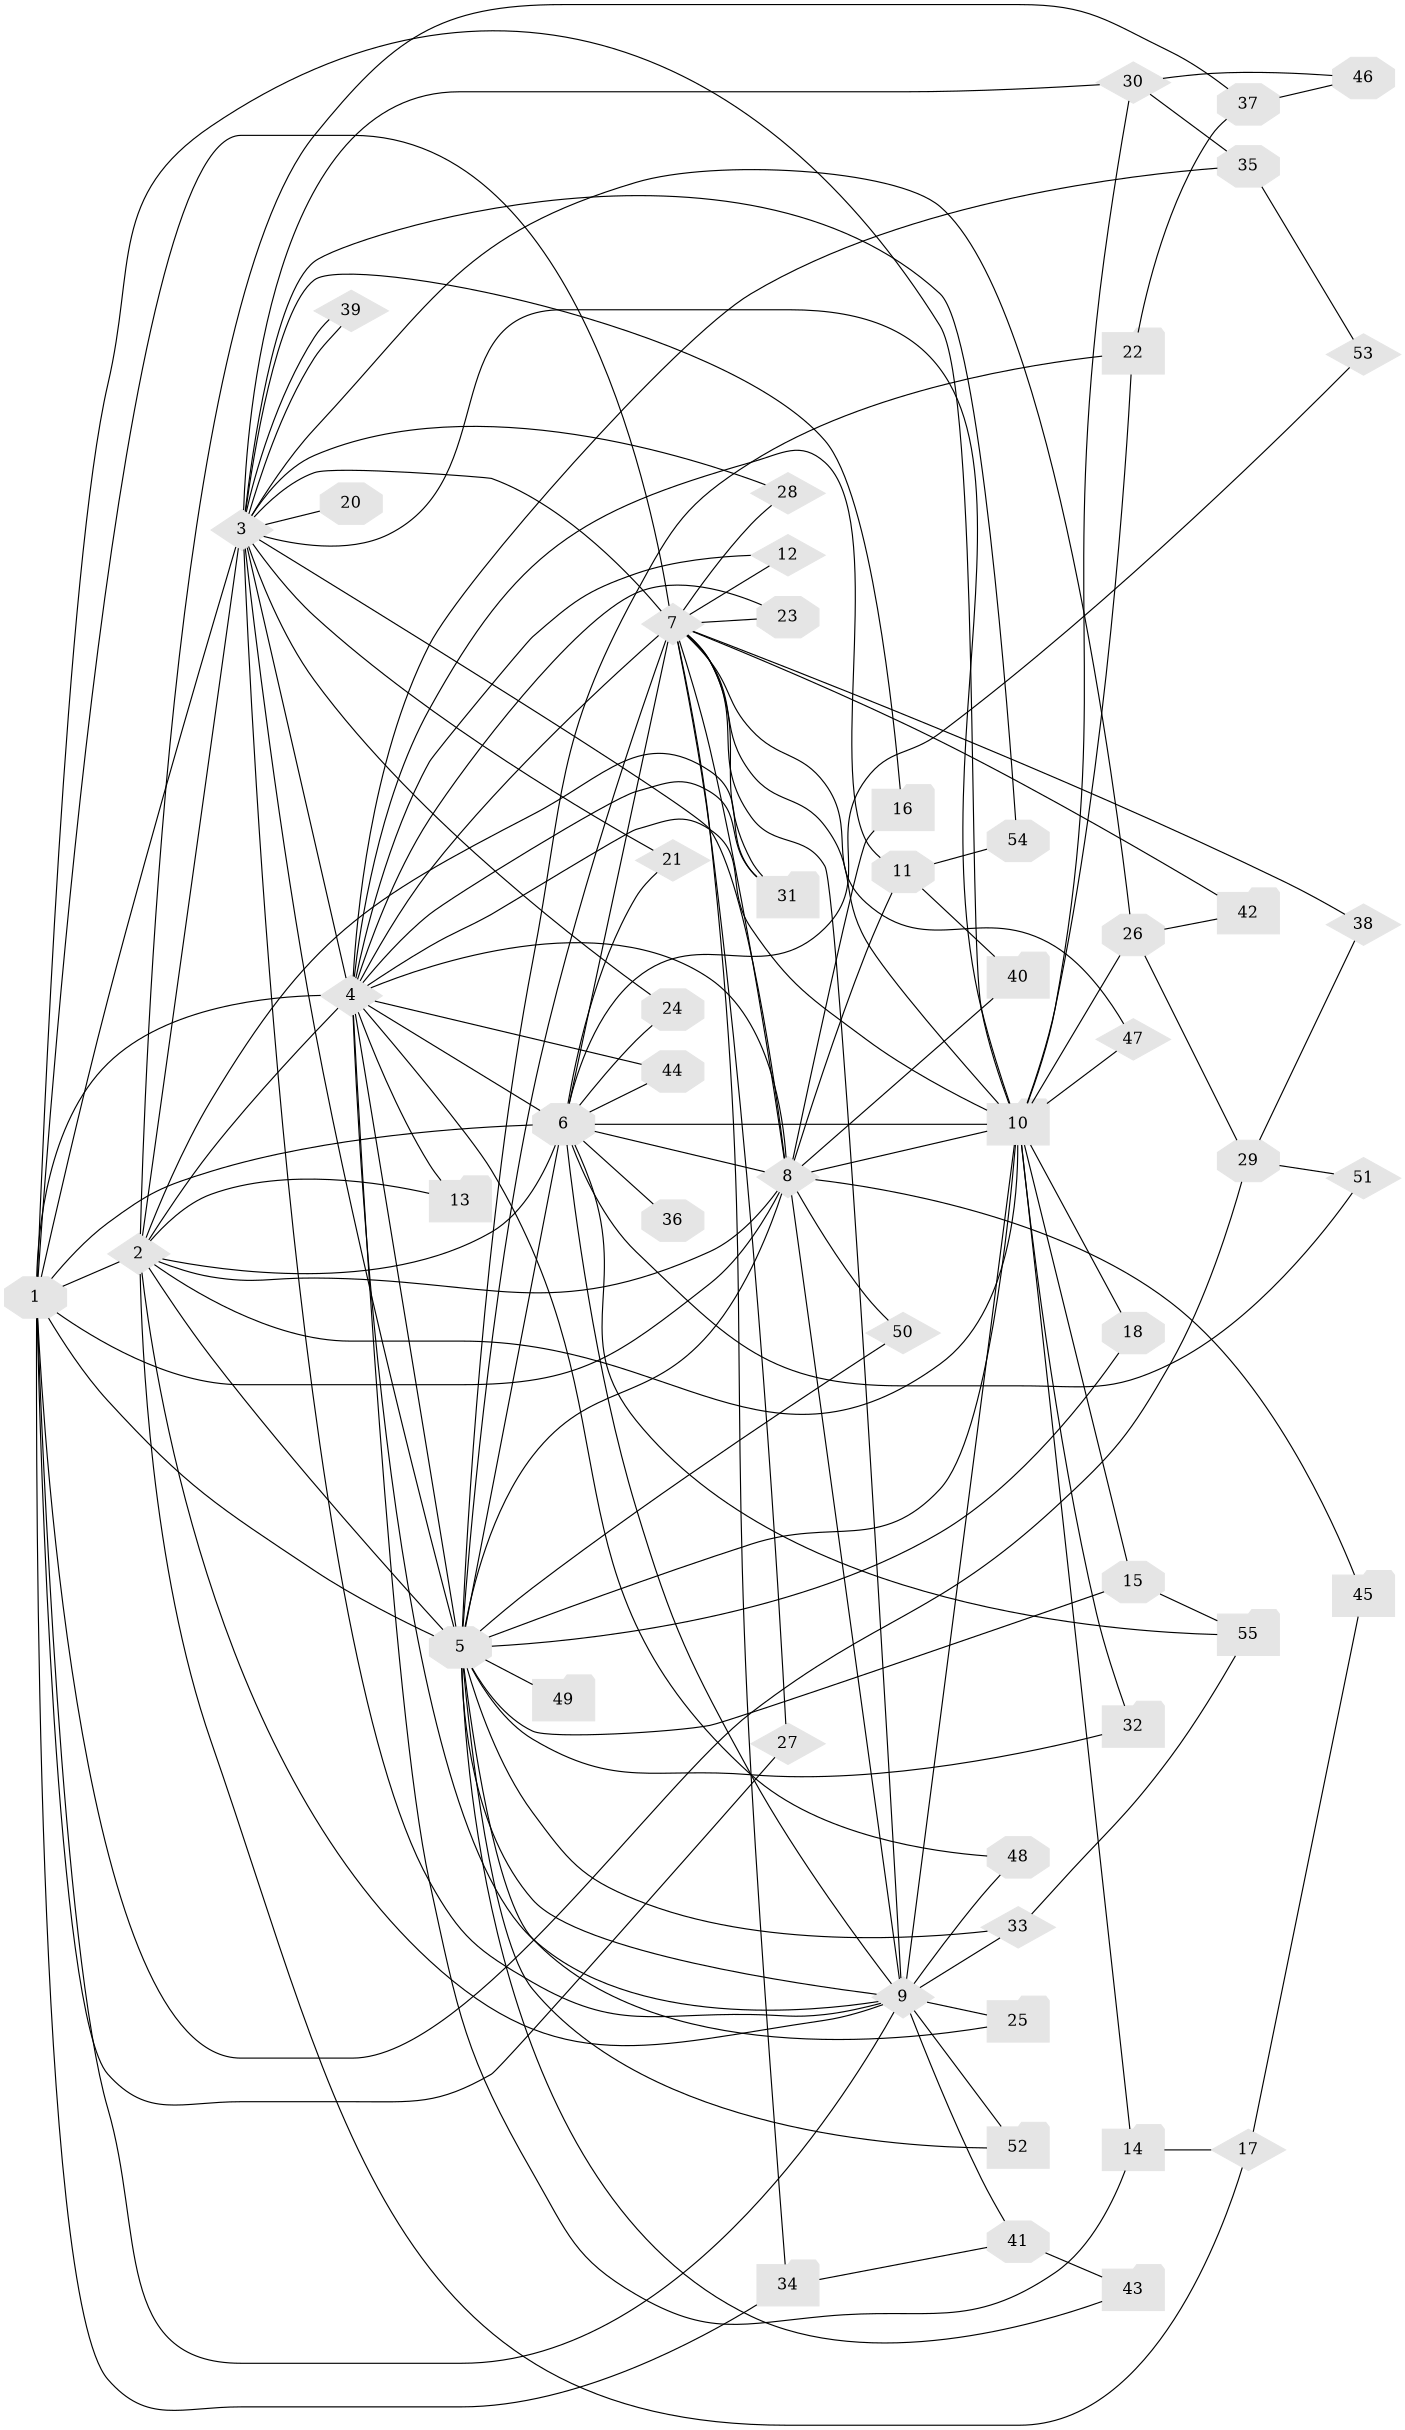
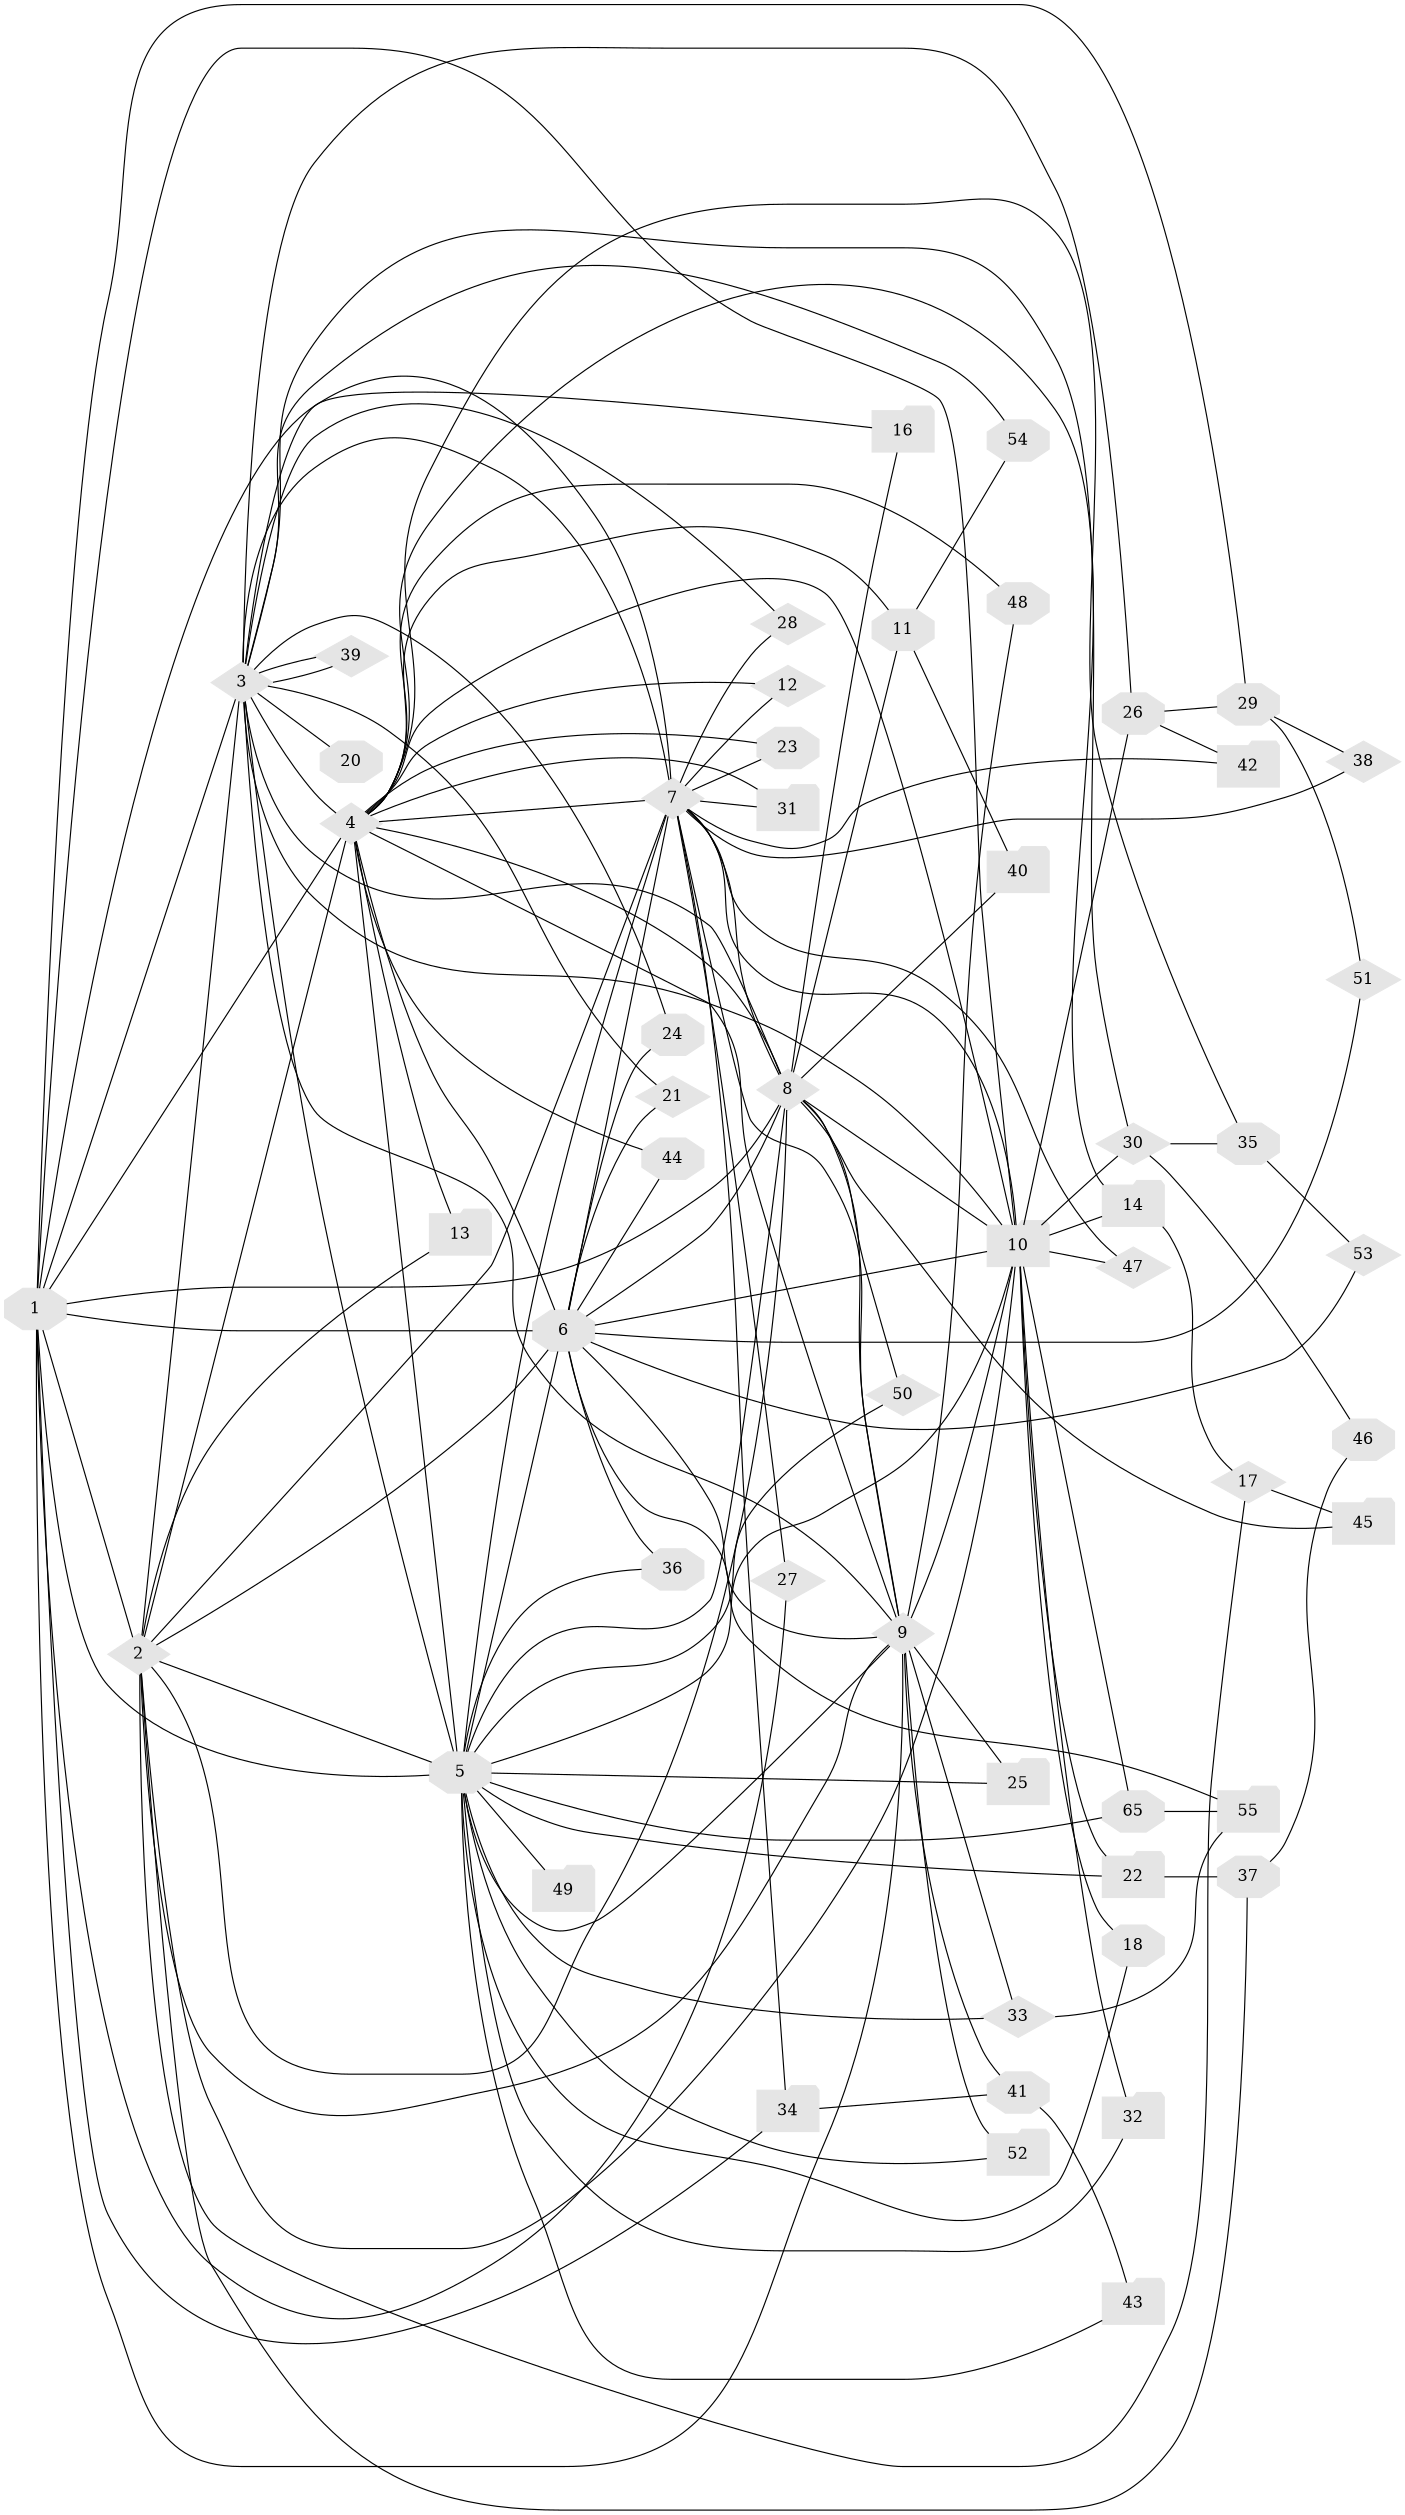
(413, 881) -> (484, 1275)
(1133, 1582) -> (1133, 1811)
none -> (516, 1622)
